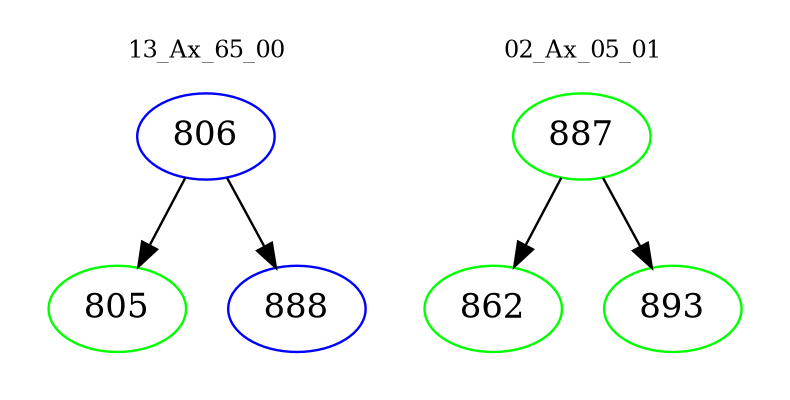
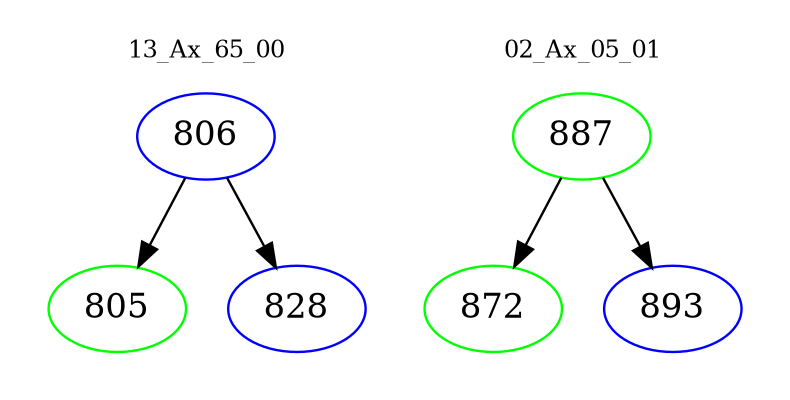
(297, 309) -> (297, 309)
(493, 309) -> (493, 309)
(673, 309) -> (673, 309)
